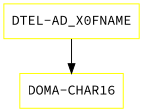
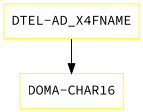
(72, 21) -> (72, 21)
